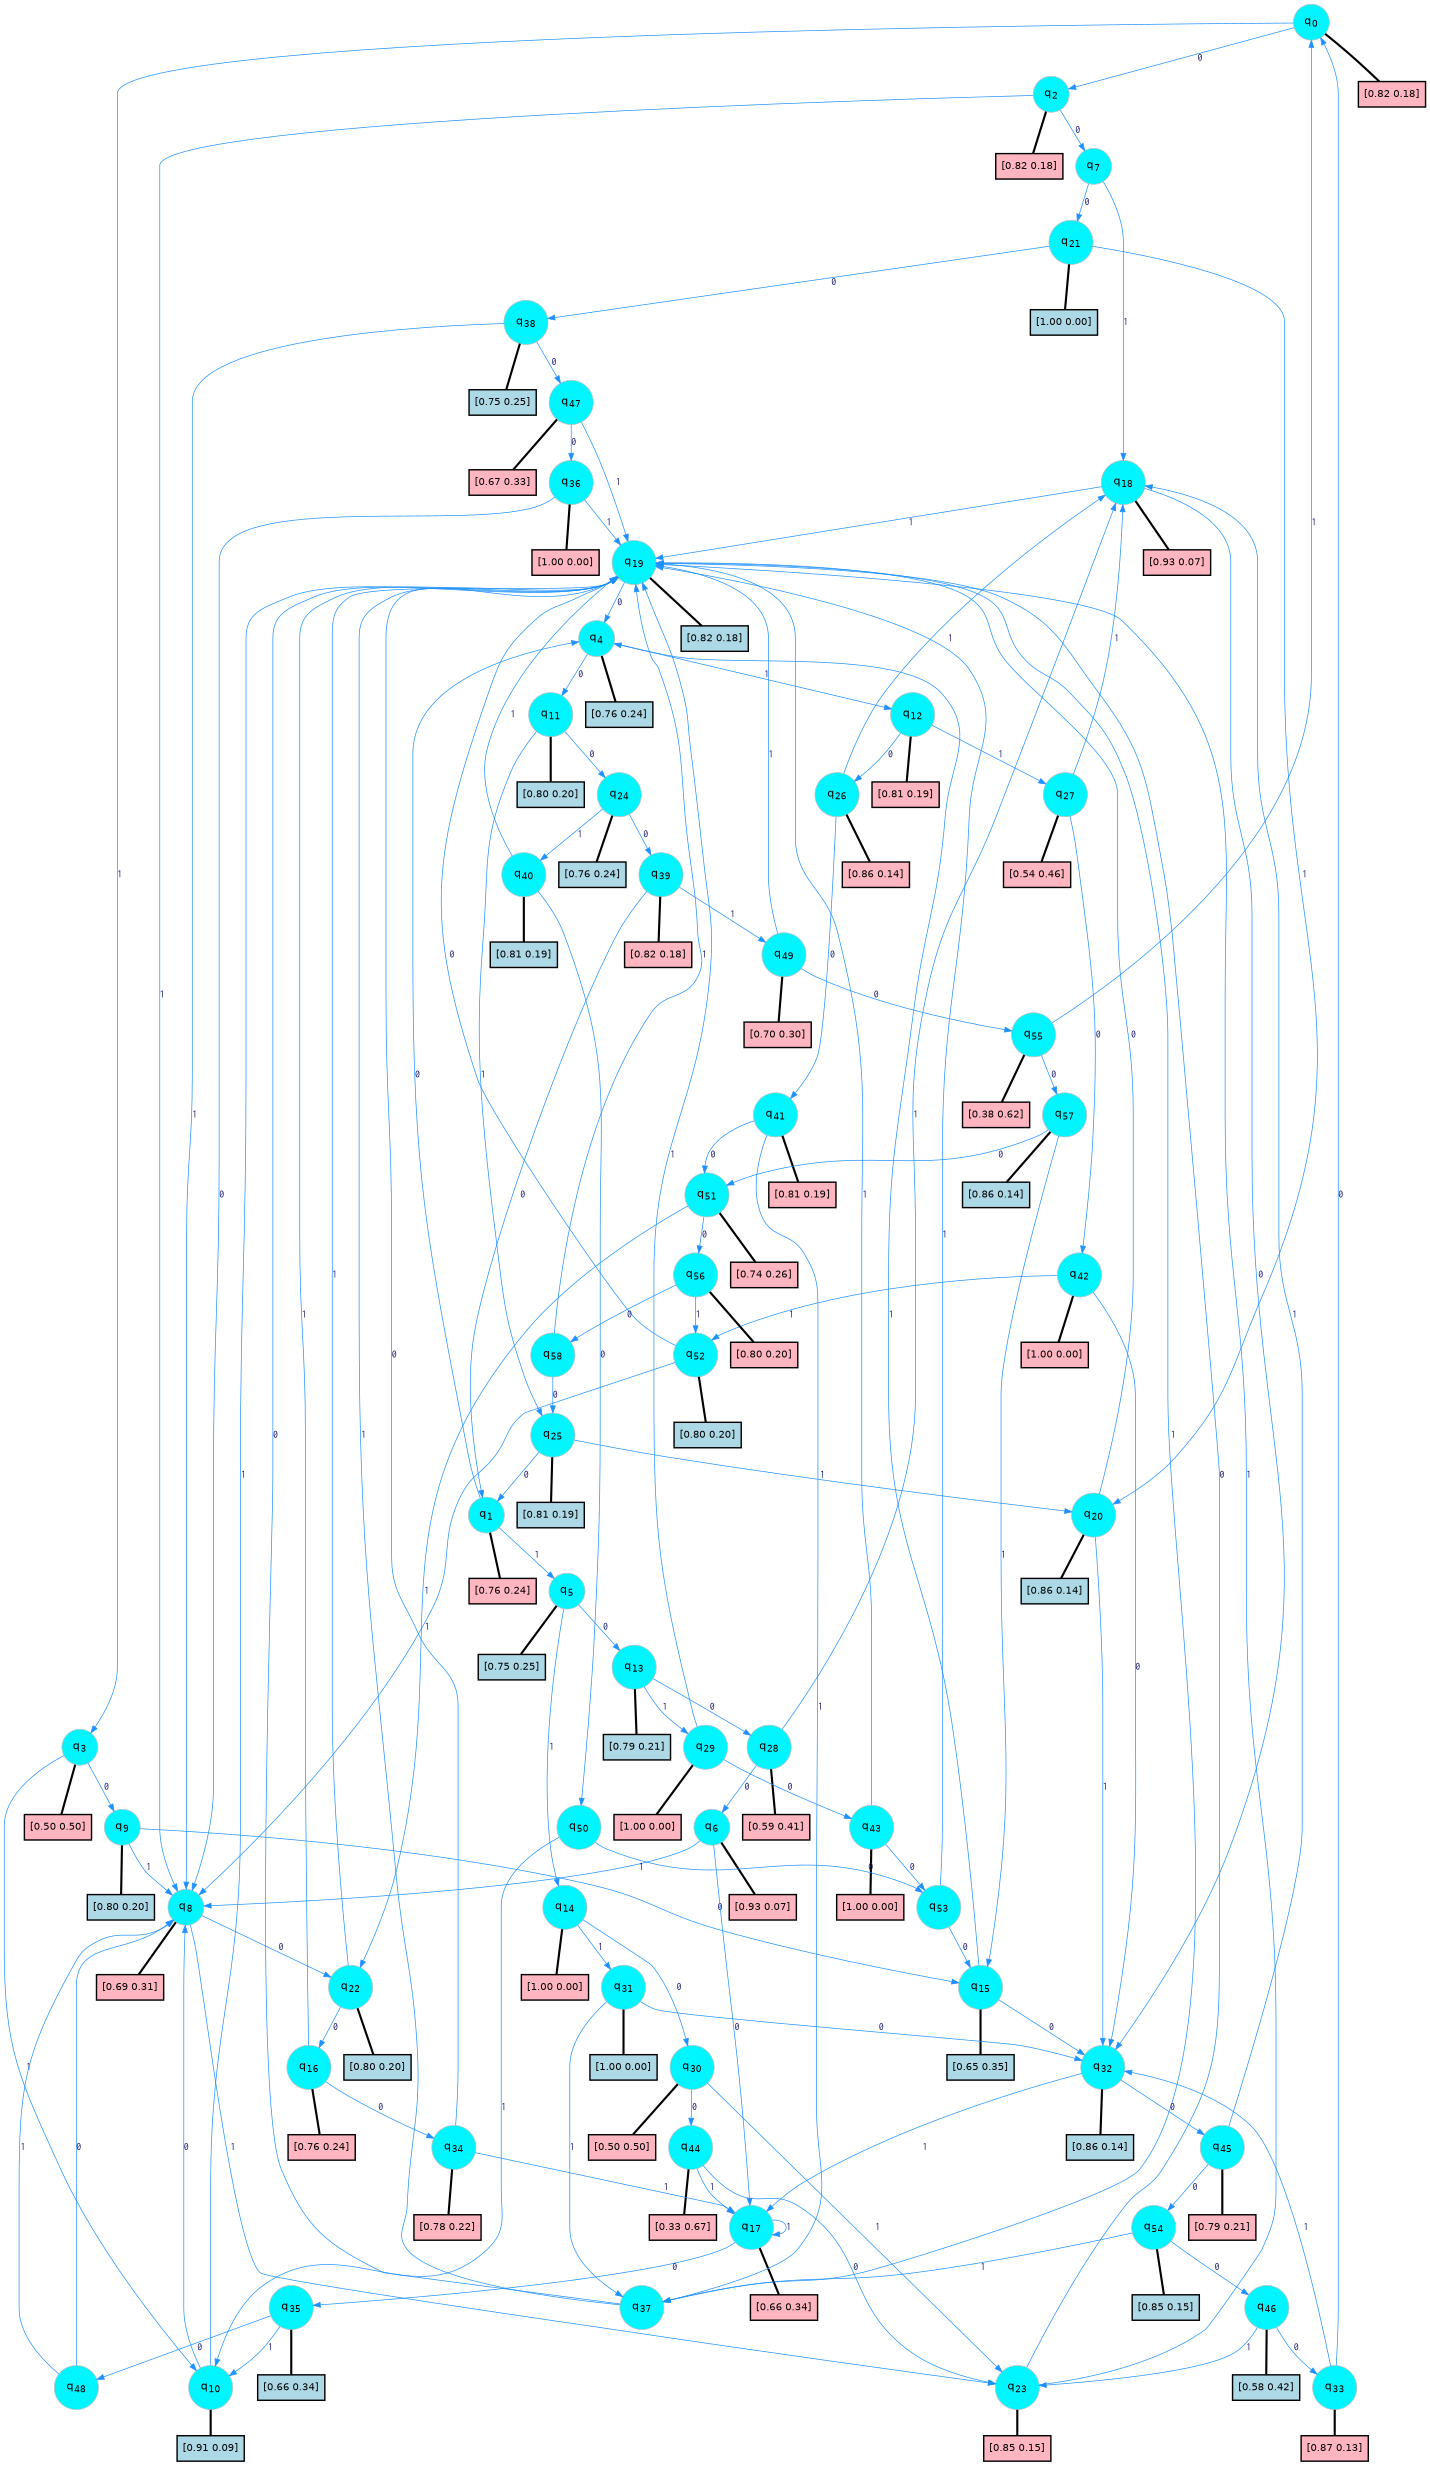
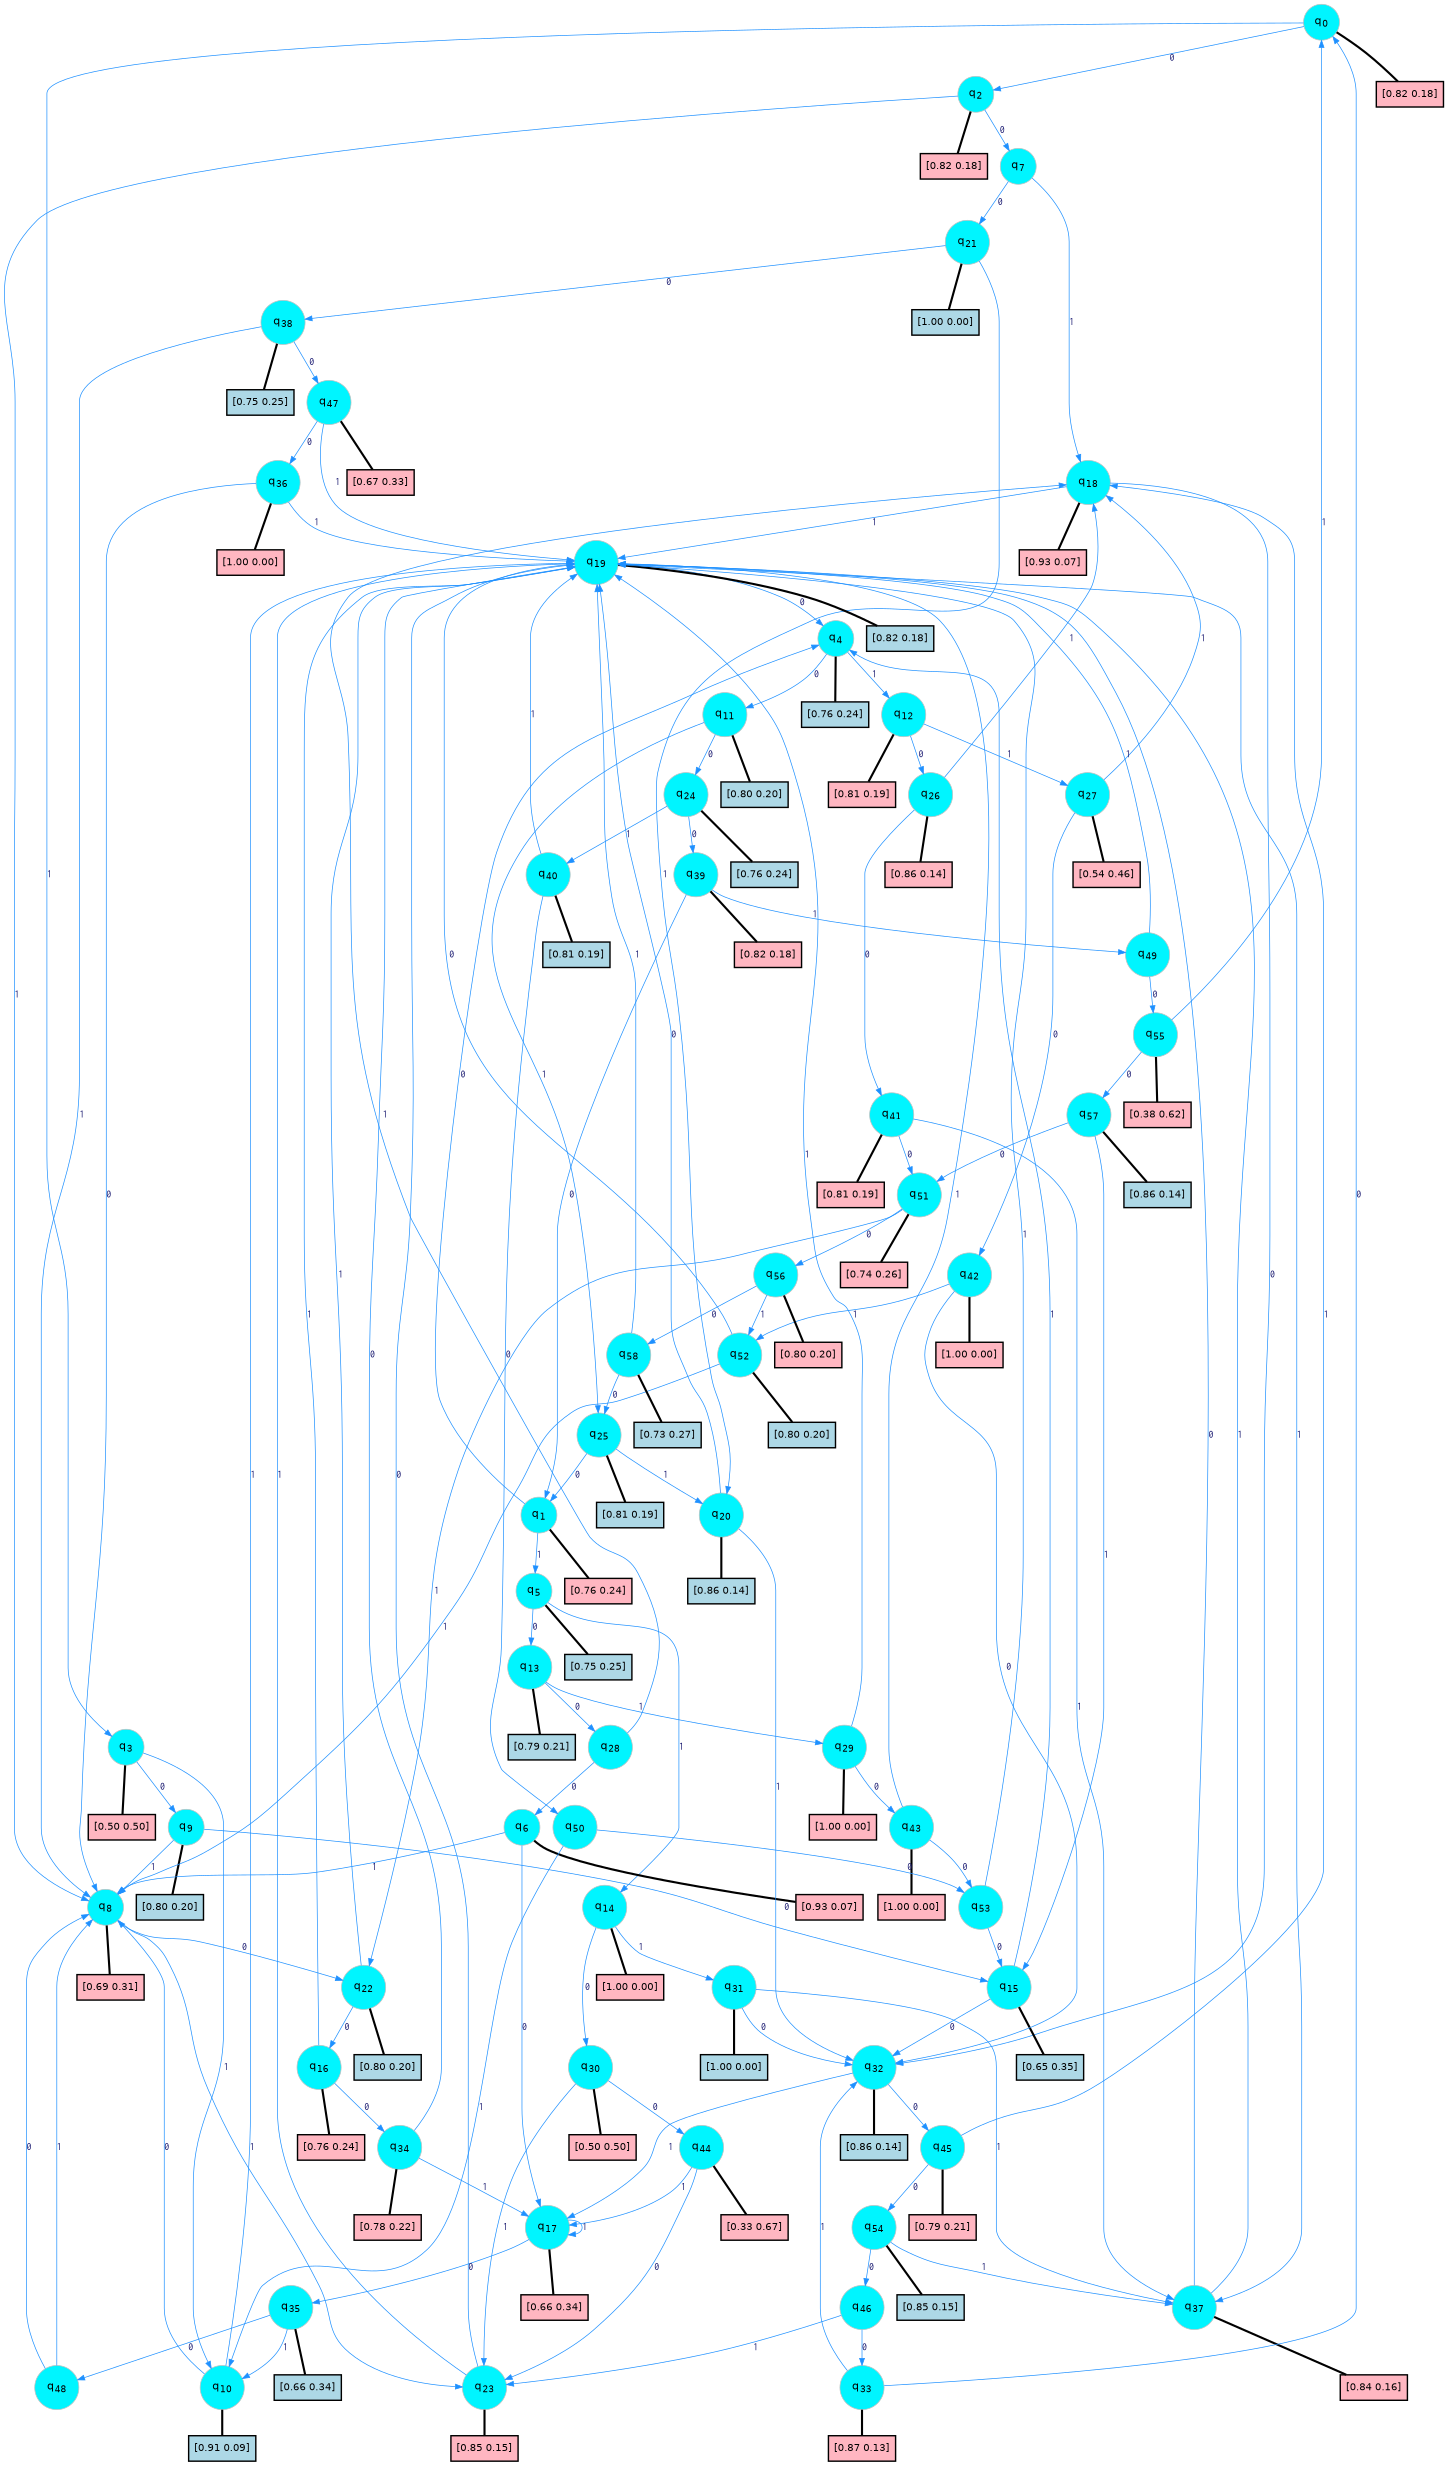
(778, 1035) -> none
none -> (668, 1435)
(776, 1827) -> none
(1266, 2388) -> none
none -> (1374, 2388)
